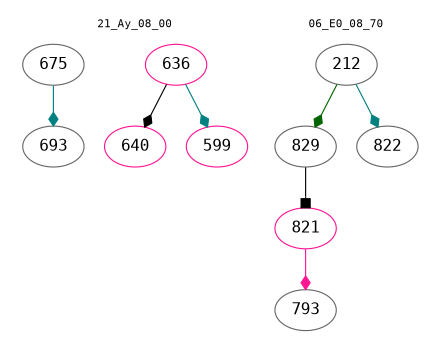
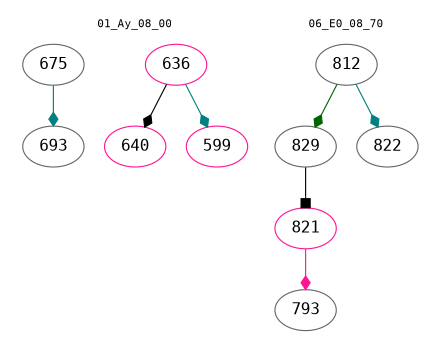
(135, 24) -> (135, 24)
(347, 65) -> (347, 65)
